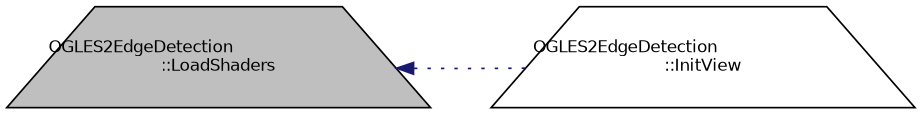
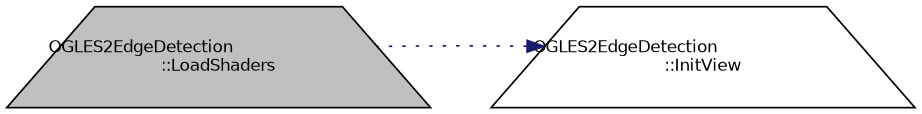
(470, 69) -> (452, 46)
